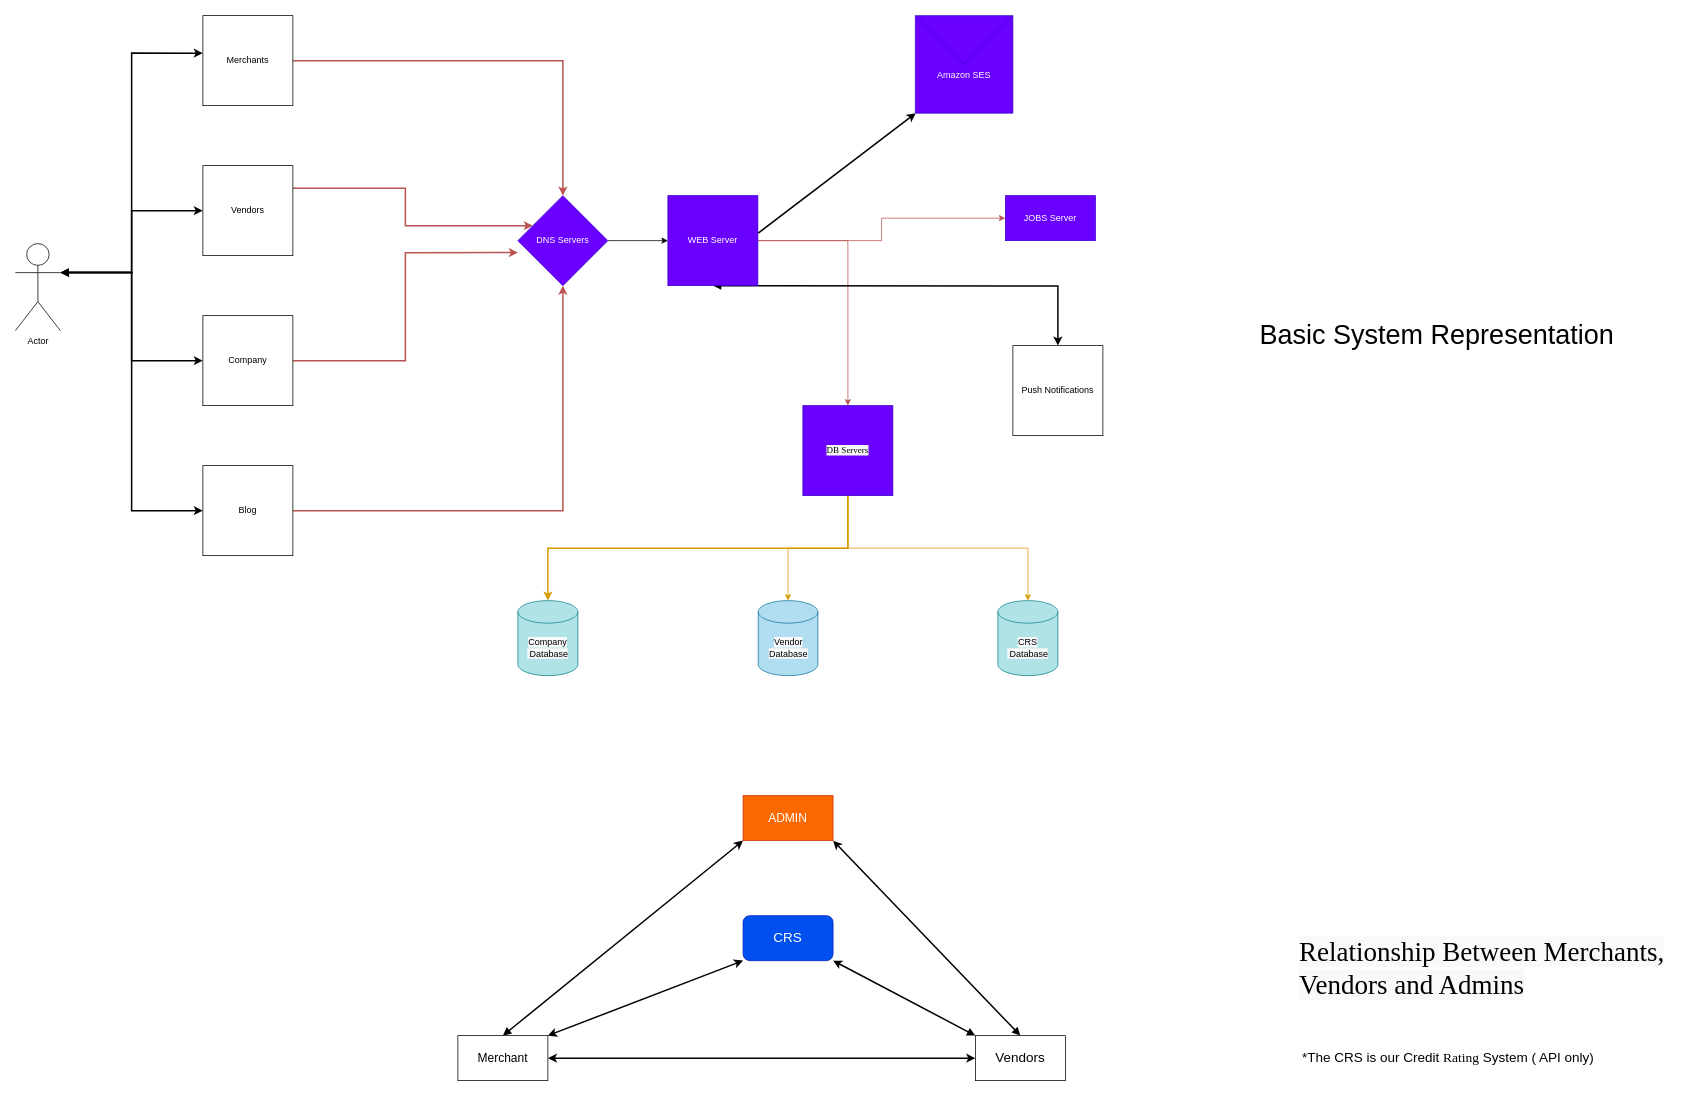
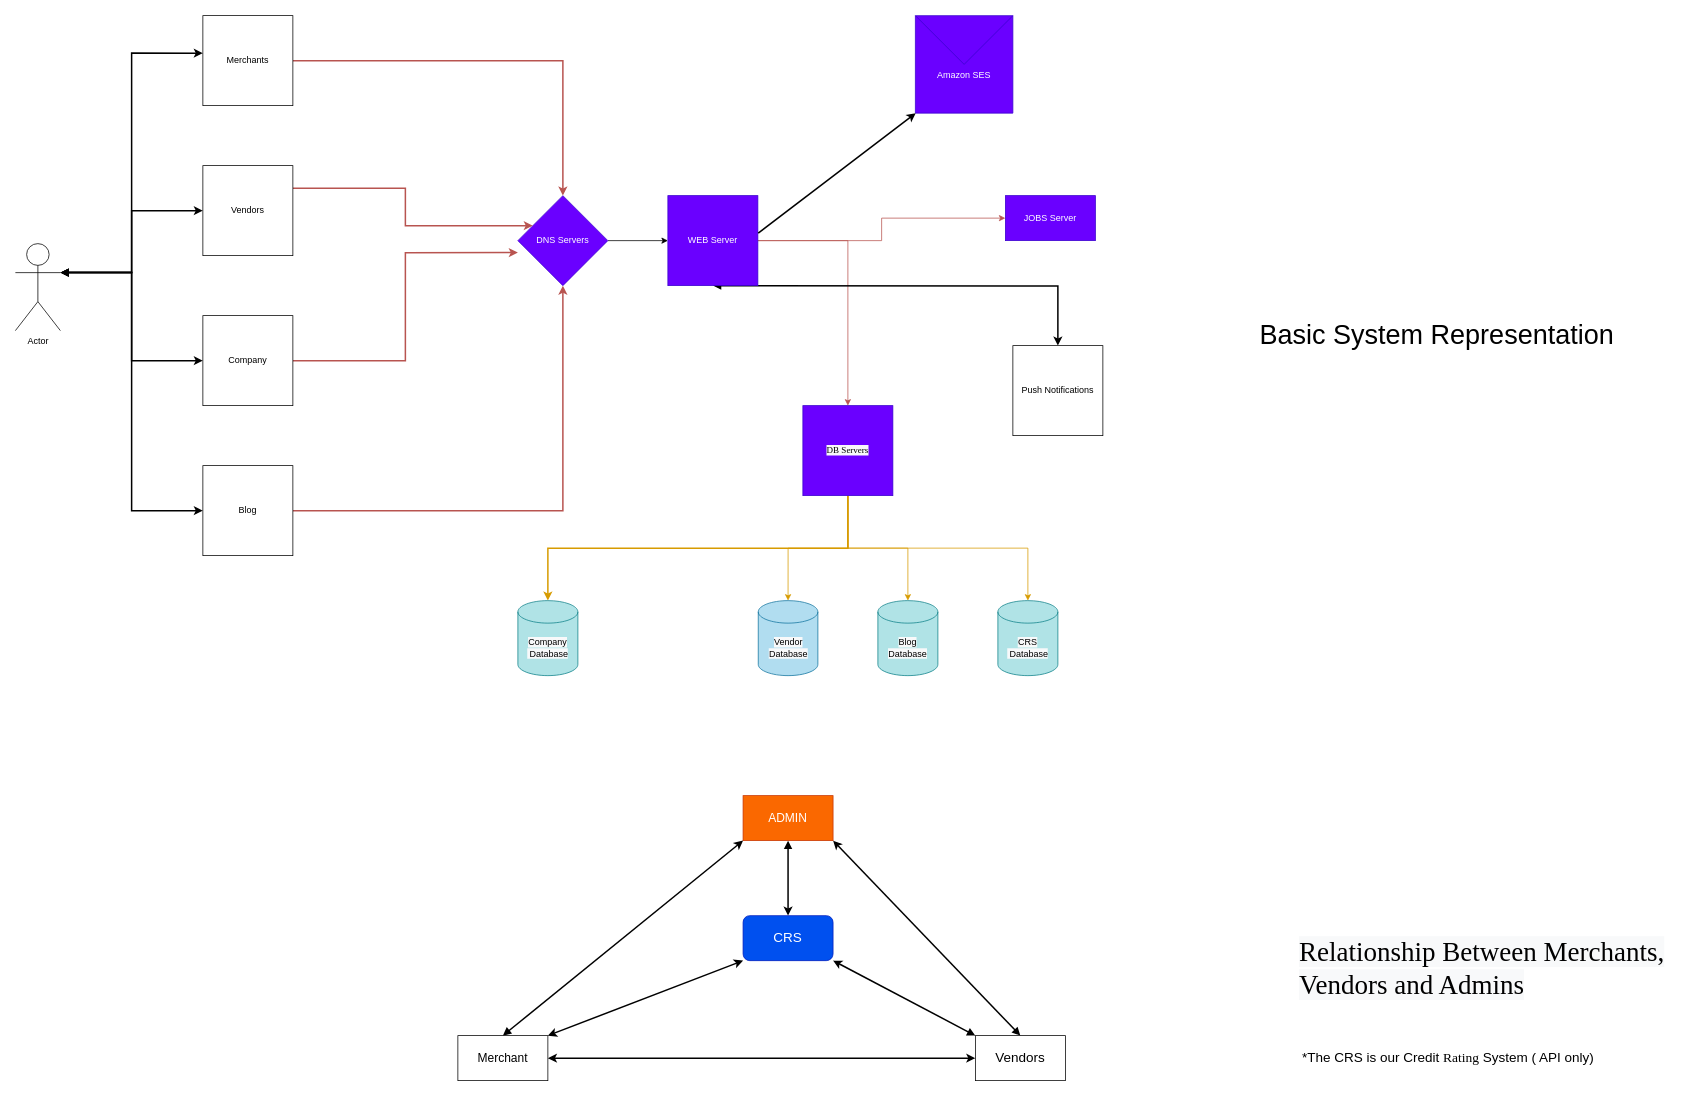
none -> (908, 594)
none -> (908, 638)
none -> (788, 878)
